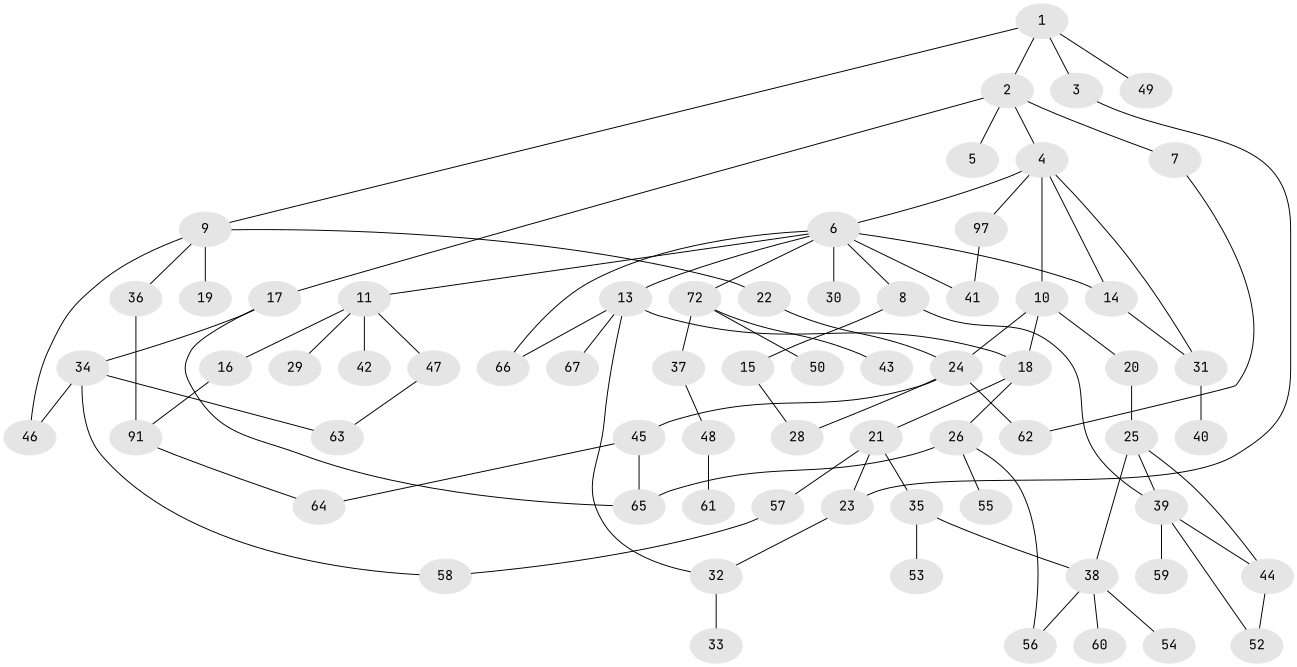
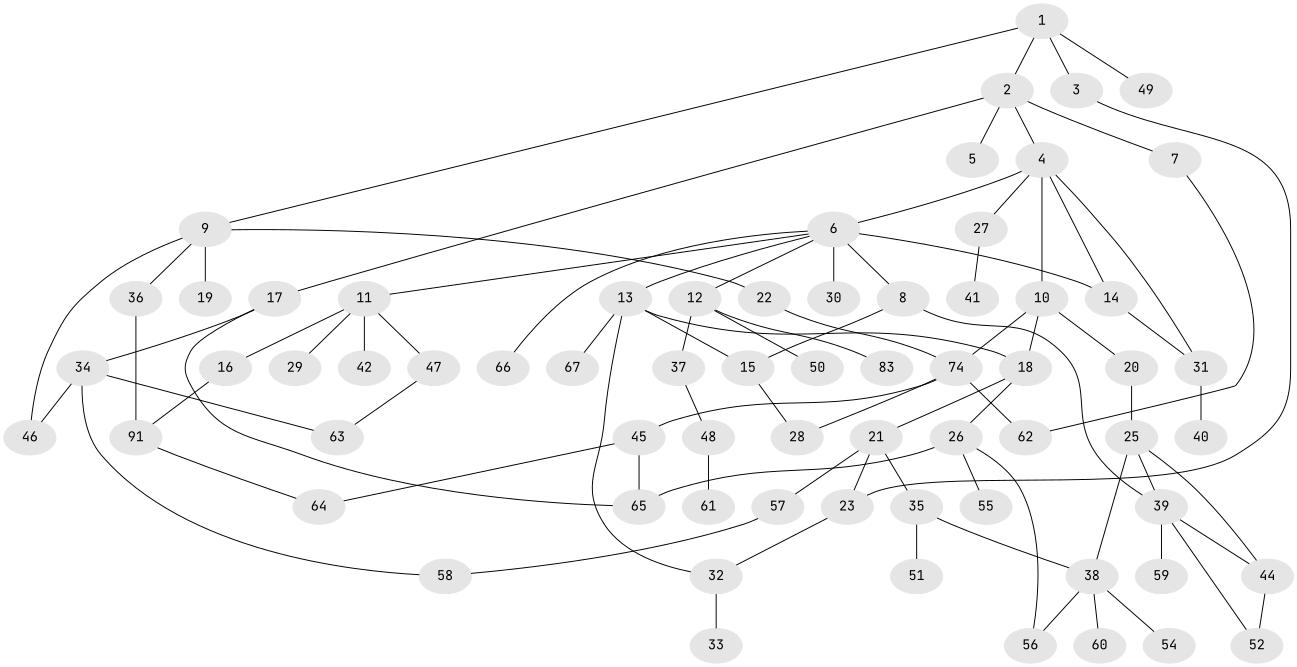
(981, 229) -> (981, 229)
(903, 264) -> none
(695, 299) -> (695, 299)
(565, 333) -> (680, 330)
(887, 368) -> (887, 368)
(956, 368) -> (956, 368)
(917, 576) -> (917, 576)
